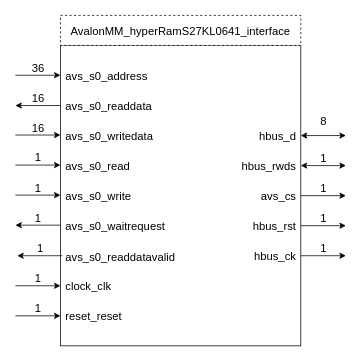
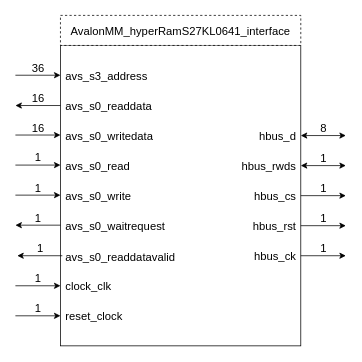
(101, 75) -> (101, 75)
(323, 120) -> (323, 128)
(277, 195) -> (274, 195)
(100, 315) -> (99, 315)
